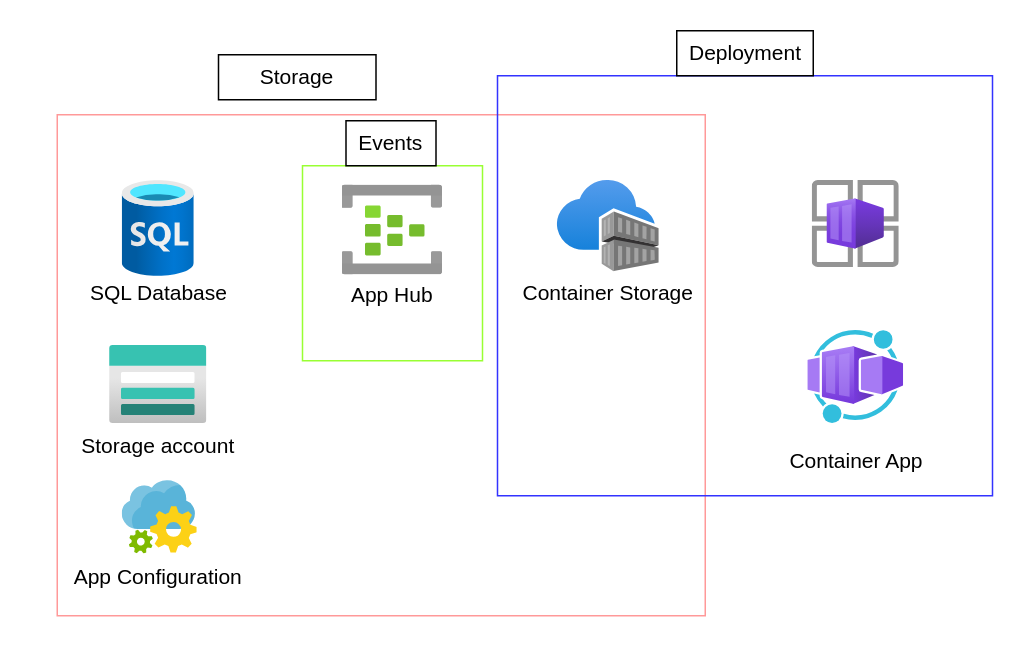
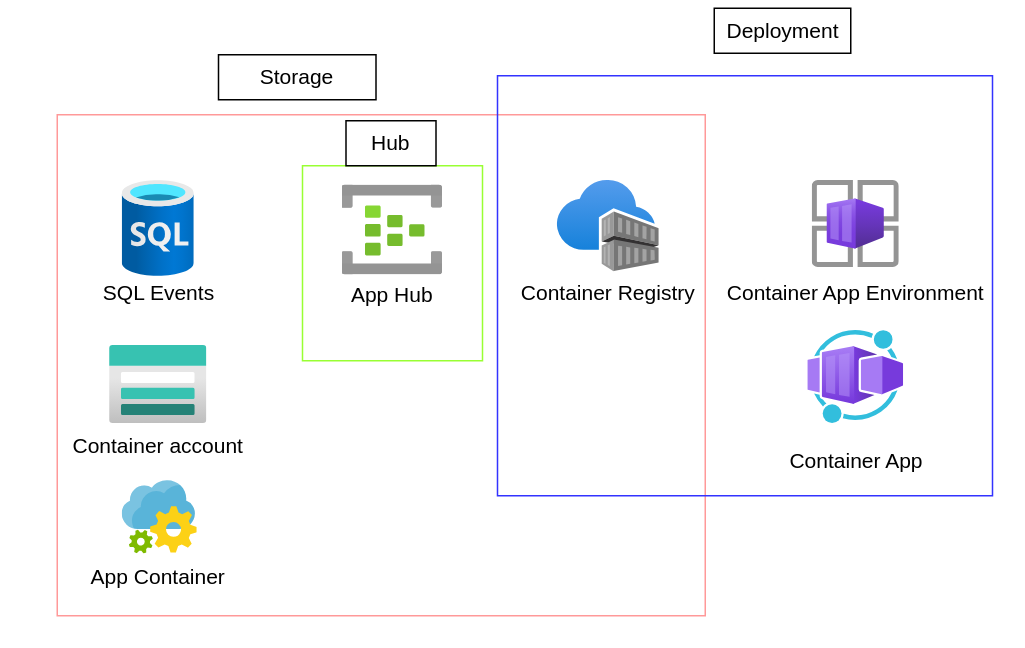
(745, 53) -> (782, 31)
(391, 143) -> (391, 143)
(159, 293) -> (159, 293)
(608, 293) -> (608, 293)
none -> (856, 293)
(158, 446) -> (158, 446)
(158, 577) -> (158, 577)
